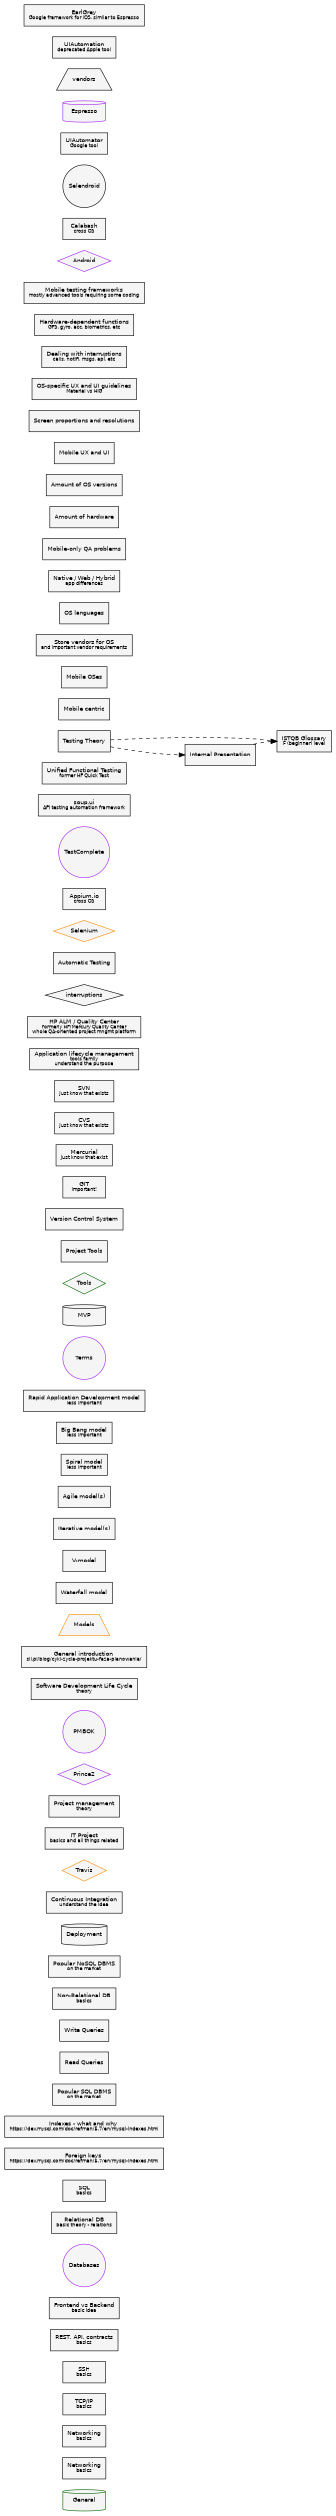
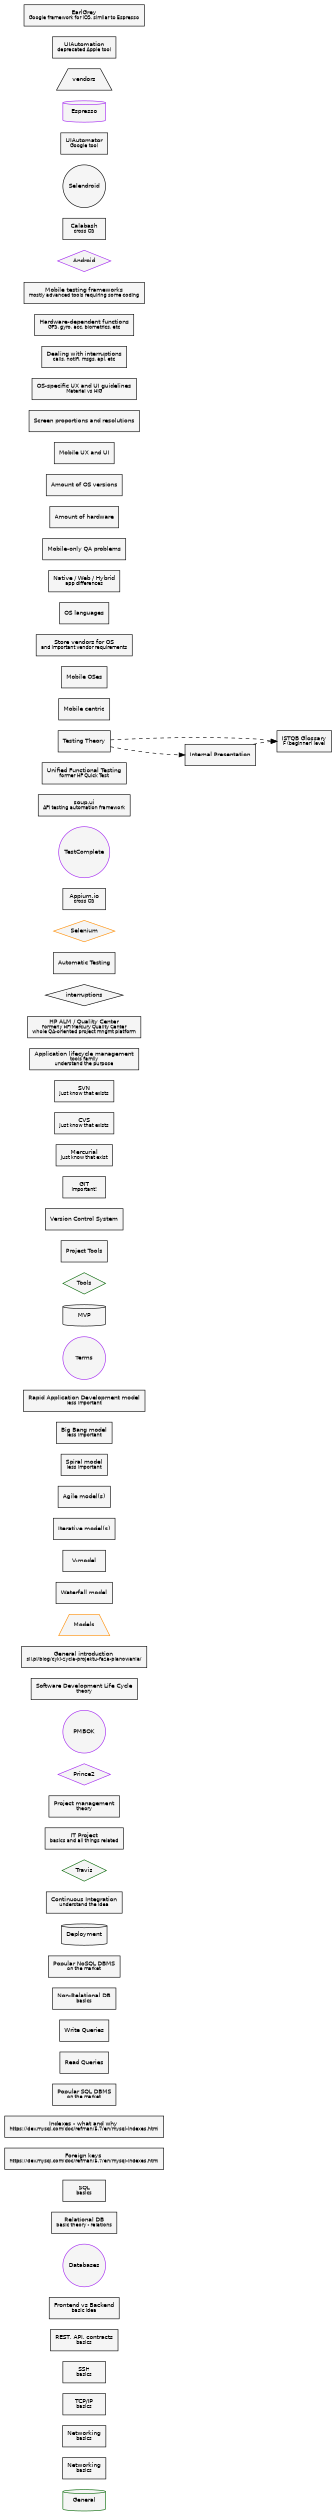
(84, 1870) -> (84, 1870)
